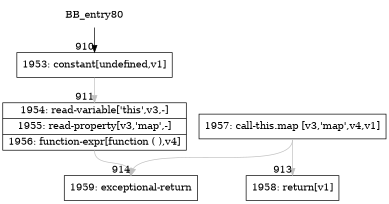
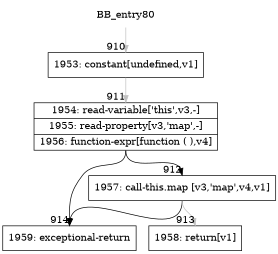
(95, 36) -> (126, 36)
(215, 157) -> (129, 214)
(109, 162) -> (85, 173)
none -> (151, 163)
